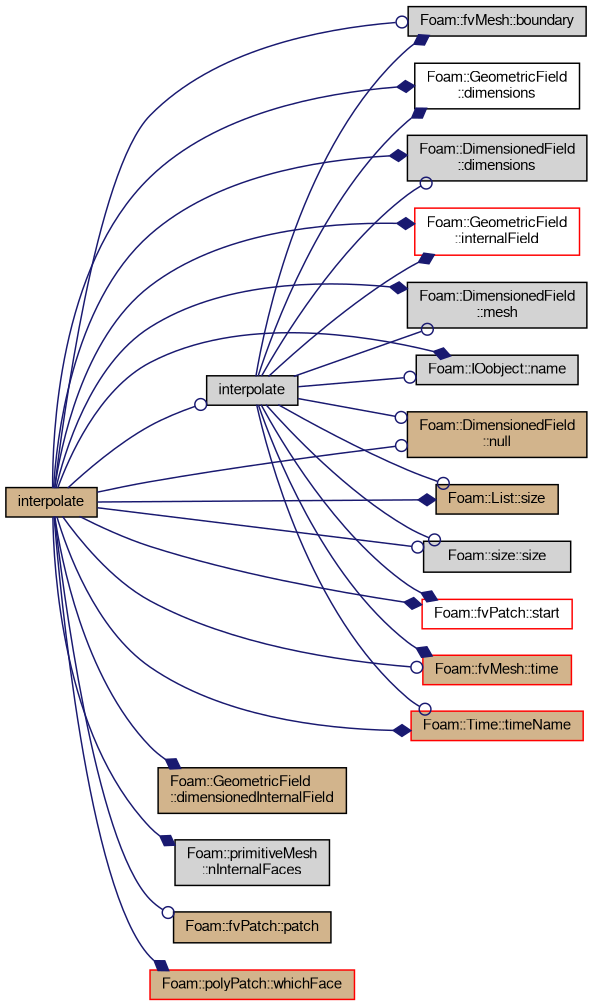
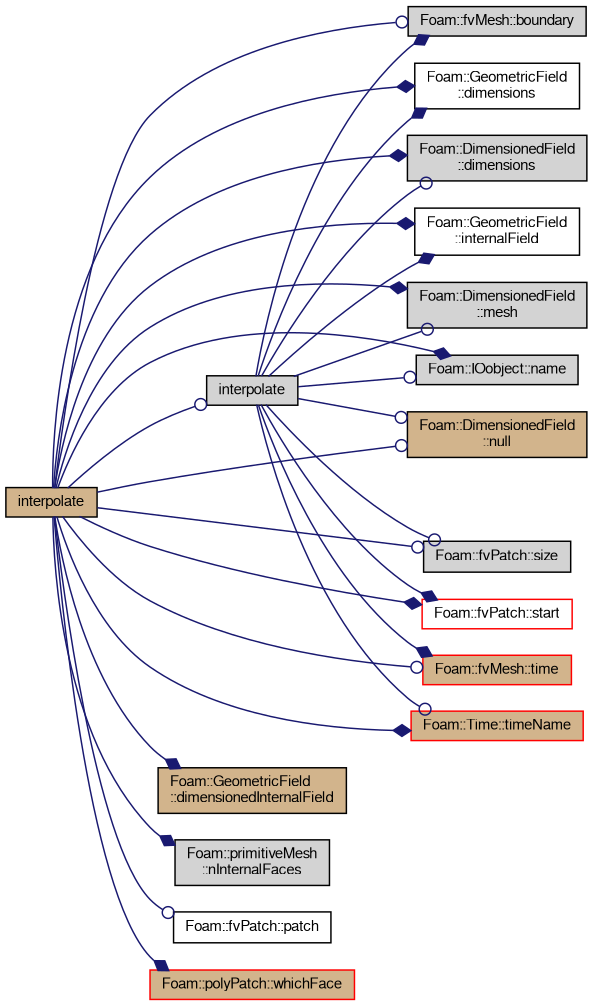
(497, 232) -> (497, 232)
(497, 499) -> none
(497, 557) -> (497, 557)
(252, 927) -> (252, 927)
